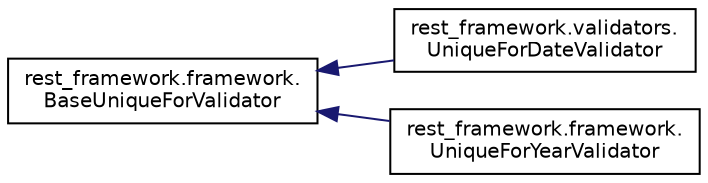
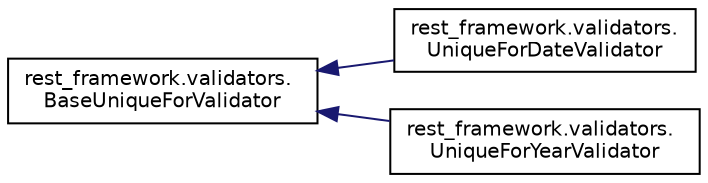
(163, 91) -> (163, 91)
(545, 142) -> (545, 142)
